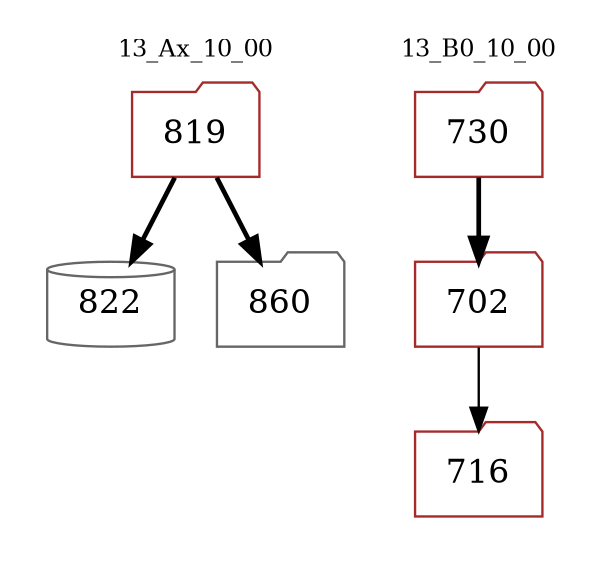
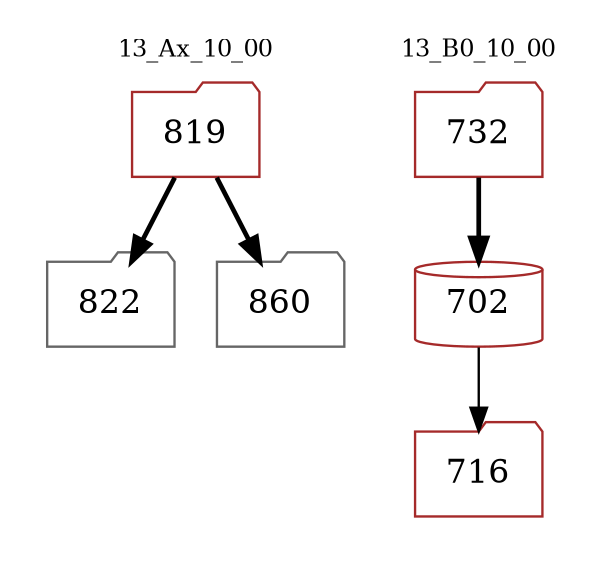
(479, 134) -> (479, 134)
(111, 304) -> (111, 304)
(479, 304) -> (479, 304)
